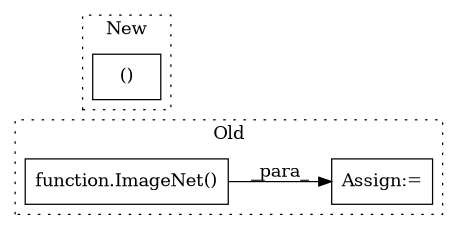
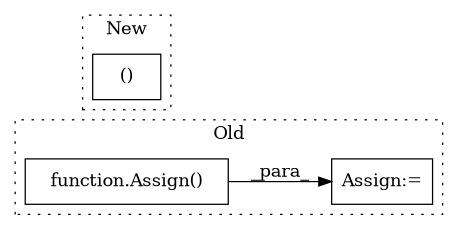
(127, 182) -> (127, 182)
